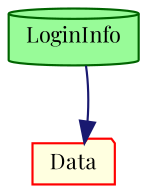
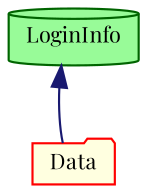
(88, 93) -> (59, 115)
